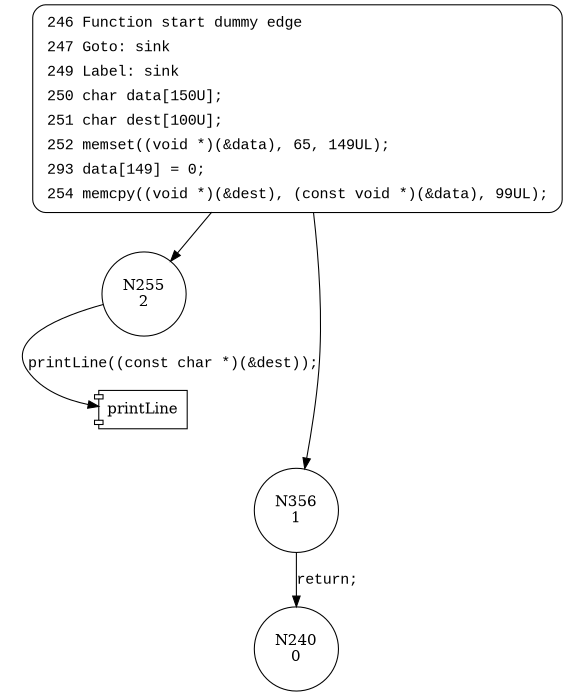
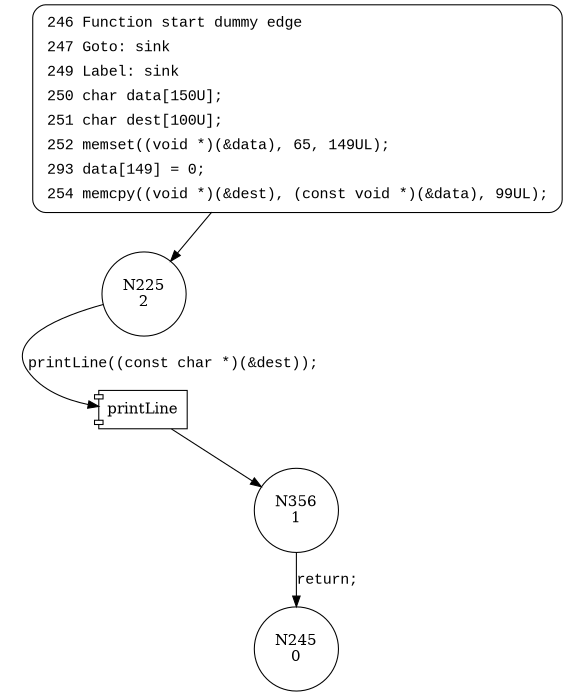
(144, 294) -> (144, 294)
(320, 335) -> (212, 455)
(296, 649) -> (296, 649)
